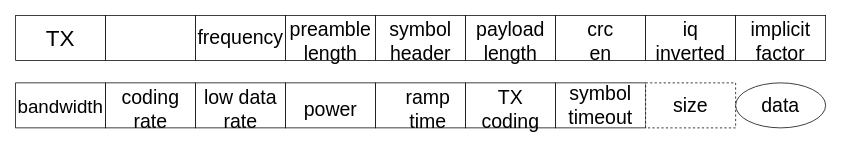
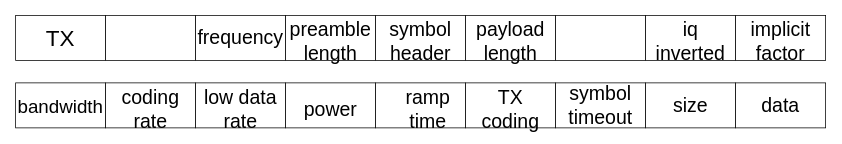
(600, 42) -> none
(690, 105) -> (690, 105)
(780, 105) -> (780, 105)
